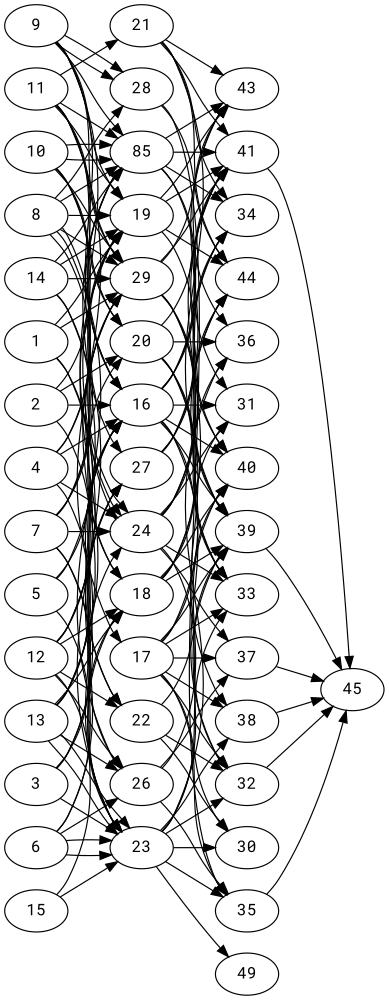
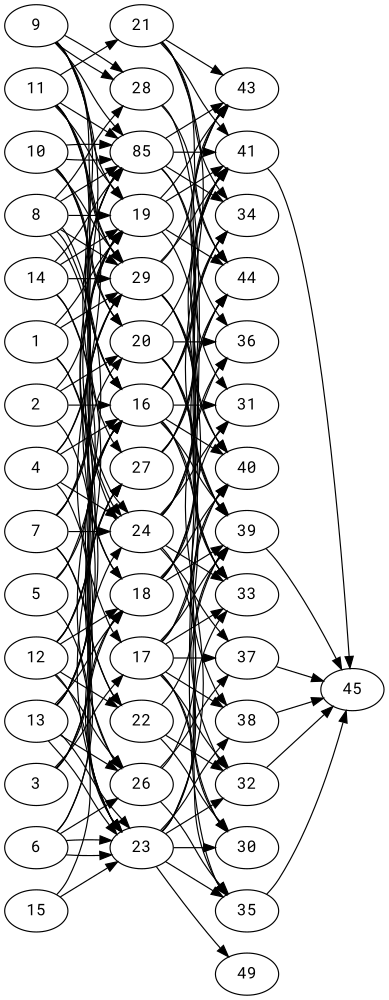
(194, 652) -> (195, 684)
(82, 812) -> (86, 726)
